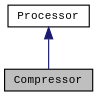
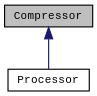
(49, 54) -> (49, 54)
